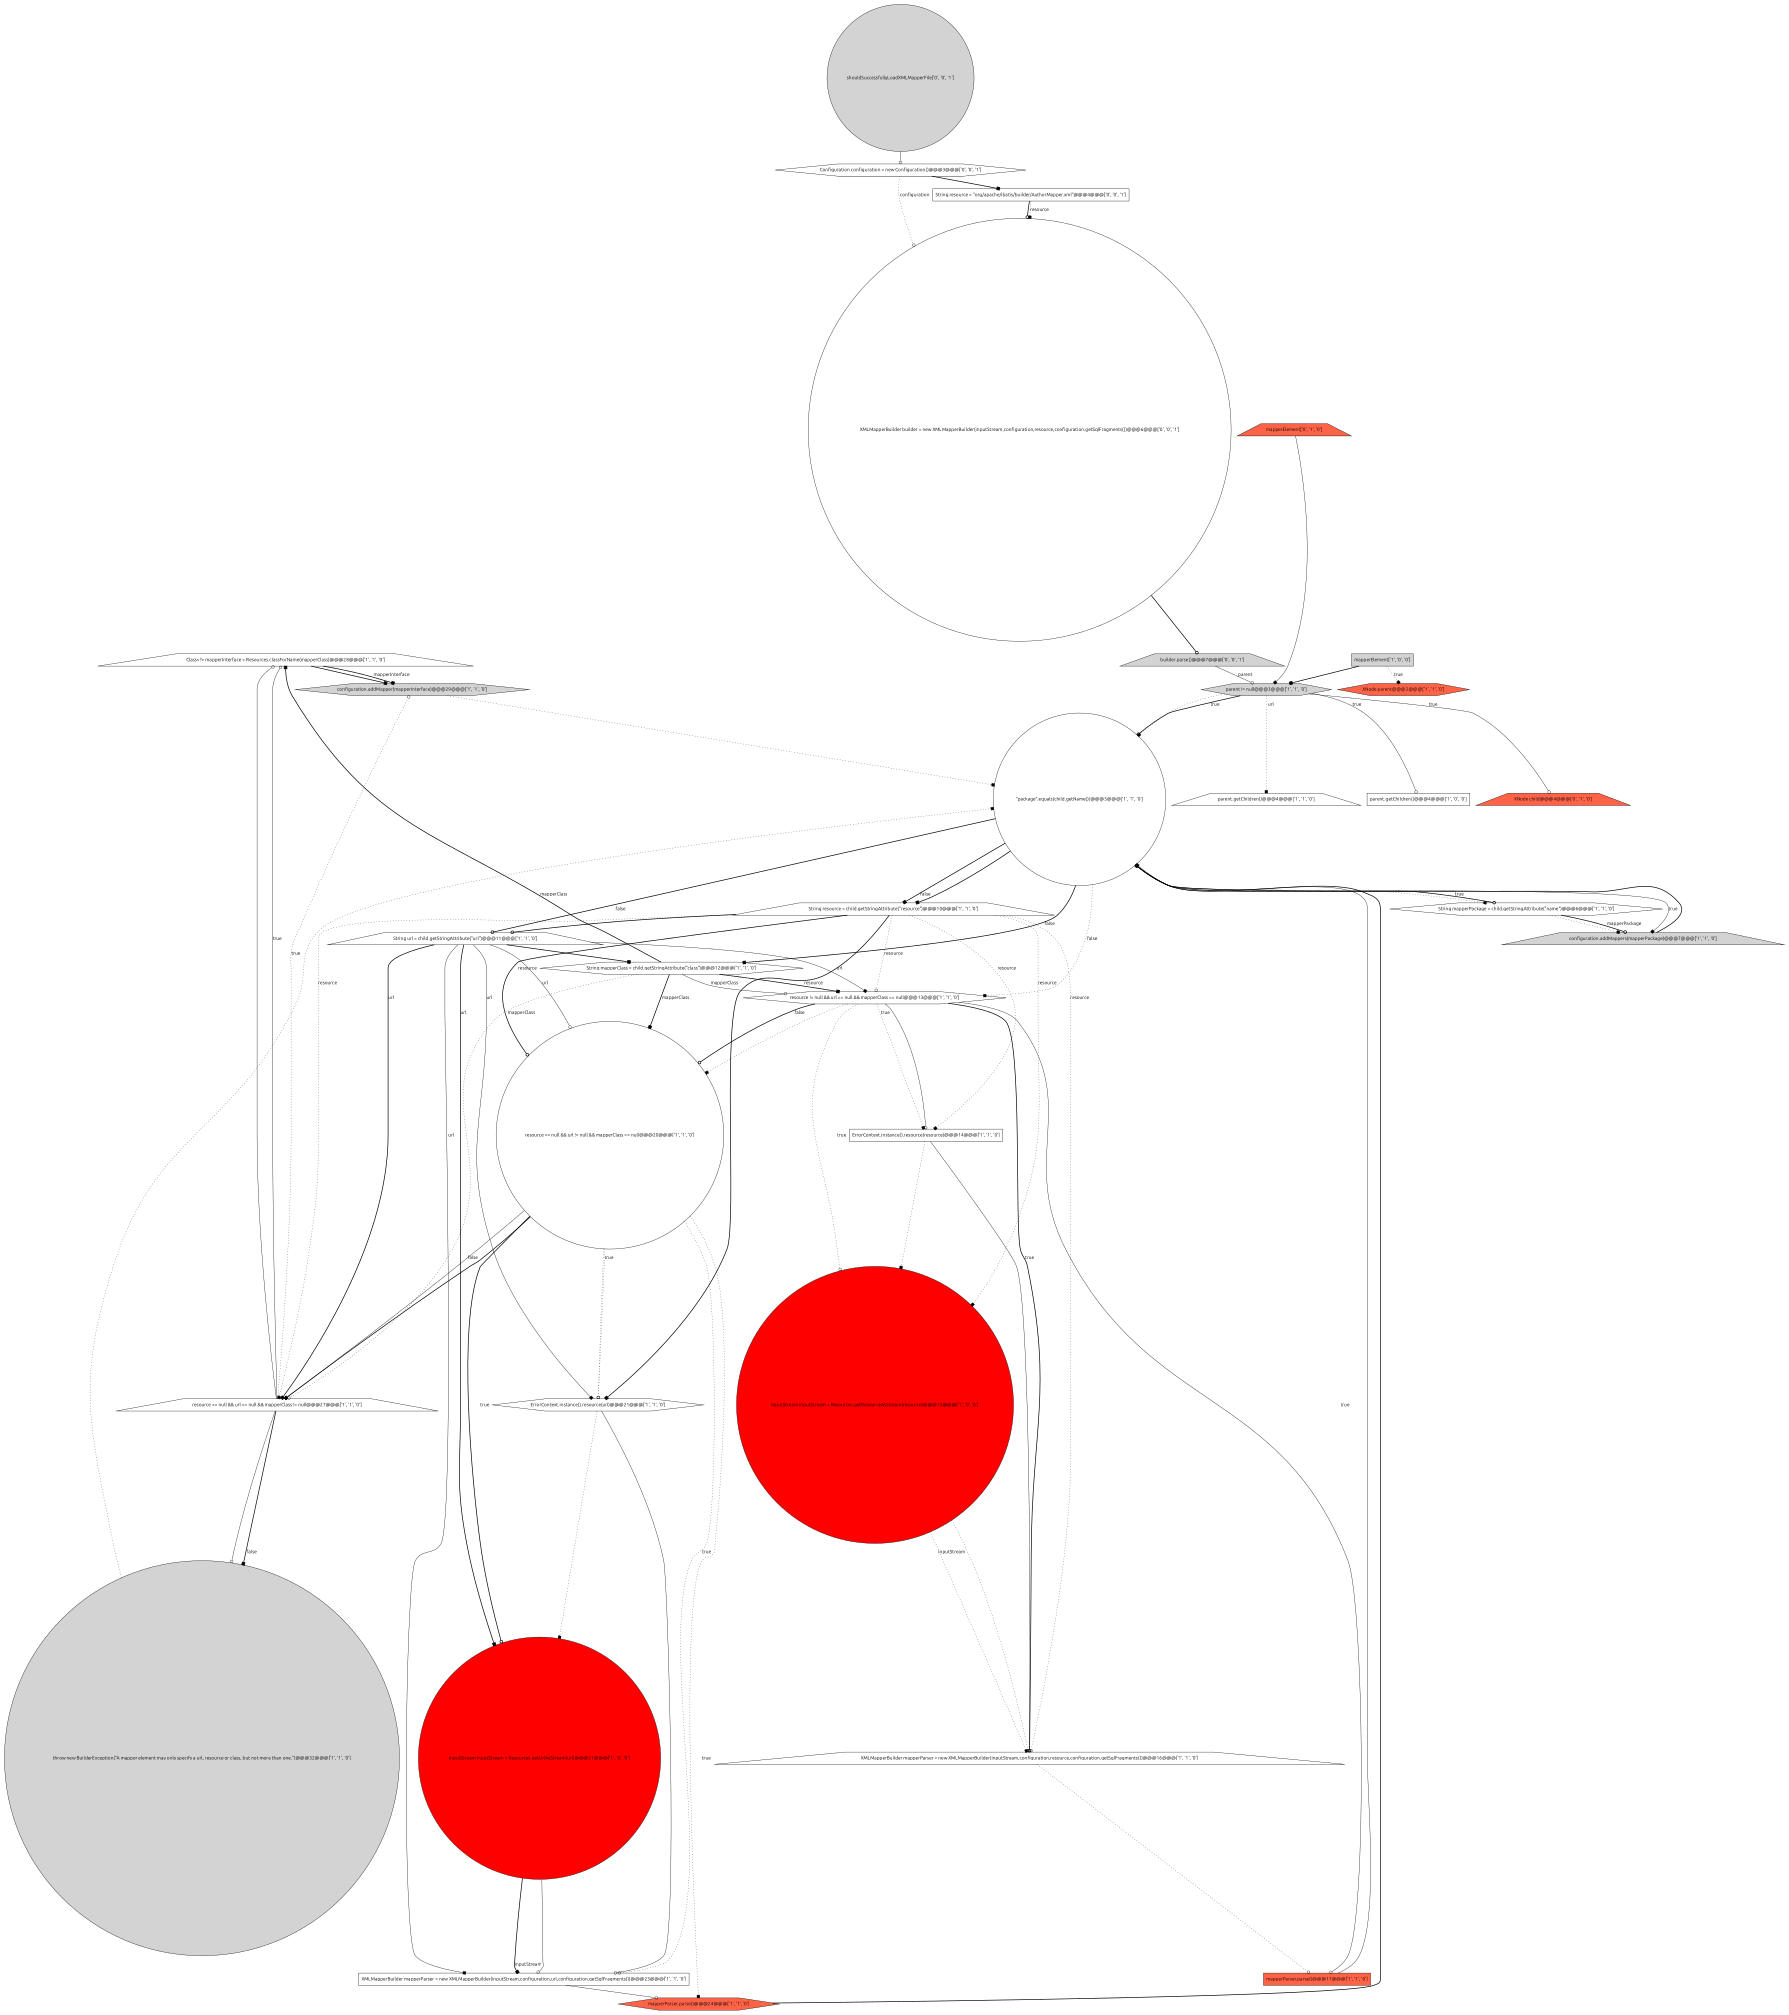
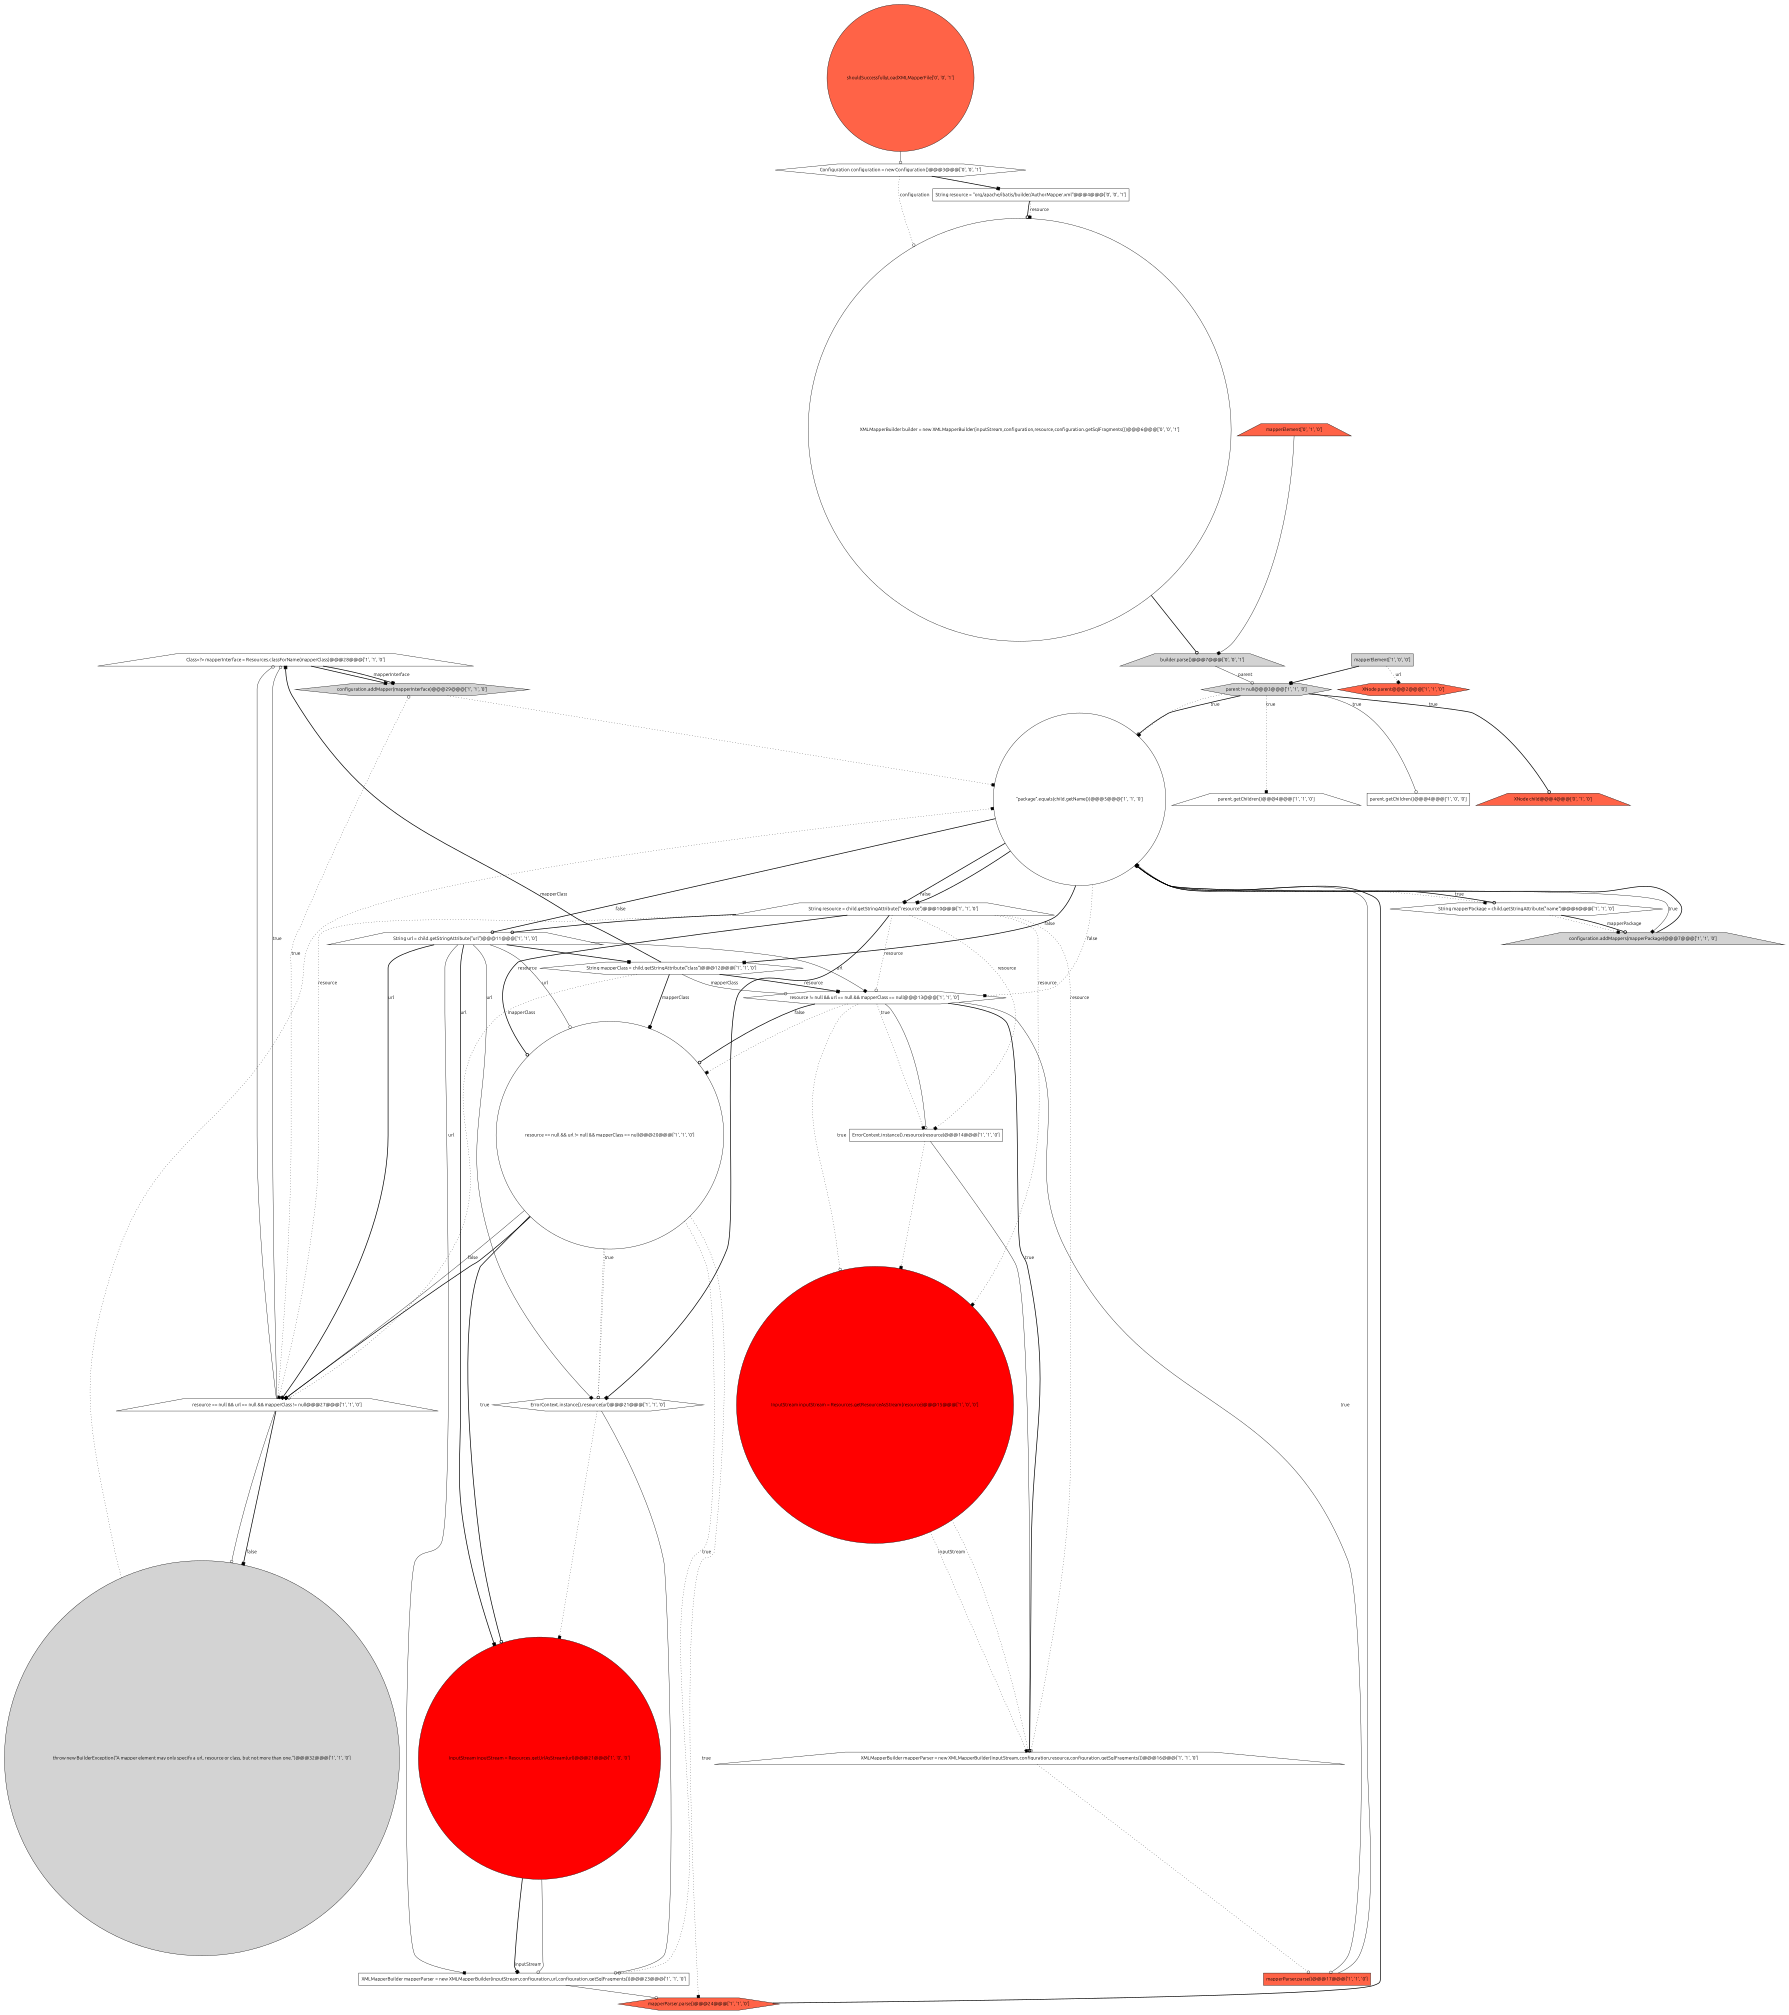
(901, 78) -> (901, 78)
(1307, 561) -> (1276, 552)
(1399, 675) -> (1399, 675)
(1271, 704) -> (1271, 704)
(1445, 708) -> (1445, 708)
